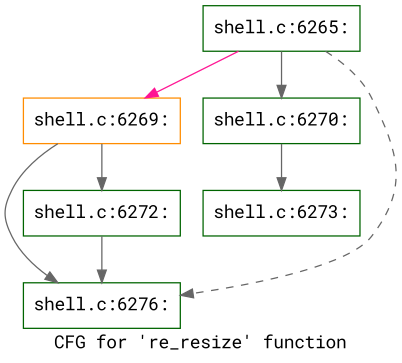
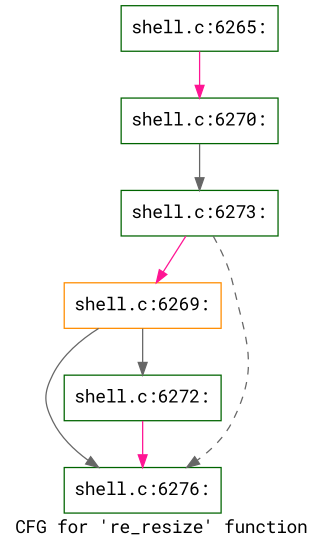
(282, 68) -> (200, 68)
(197, 72) -> (175, 254)
(379, 226) -> (248, 354)
(102, 253) -> (143, 438)
